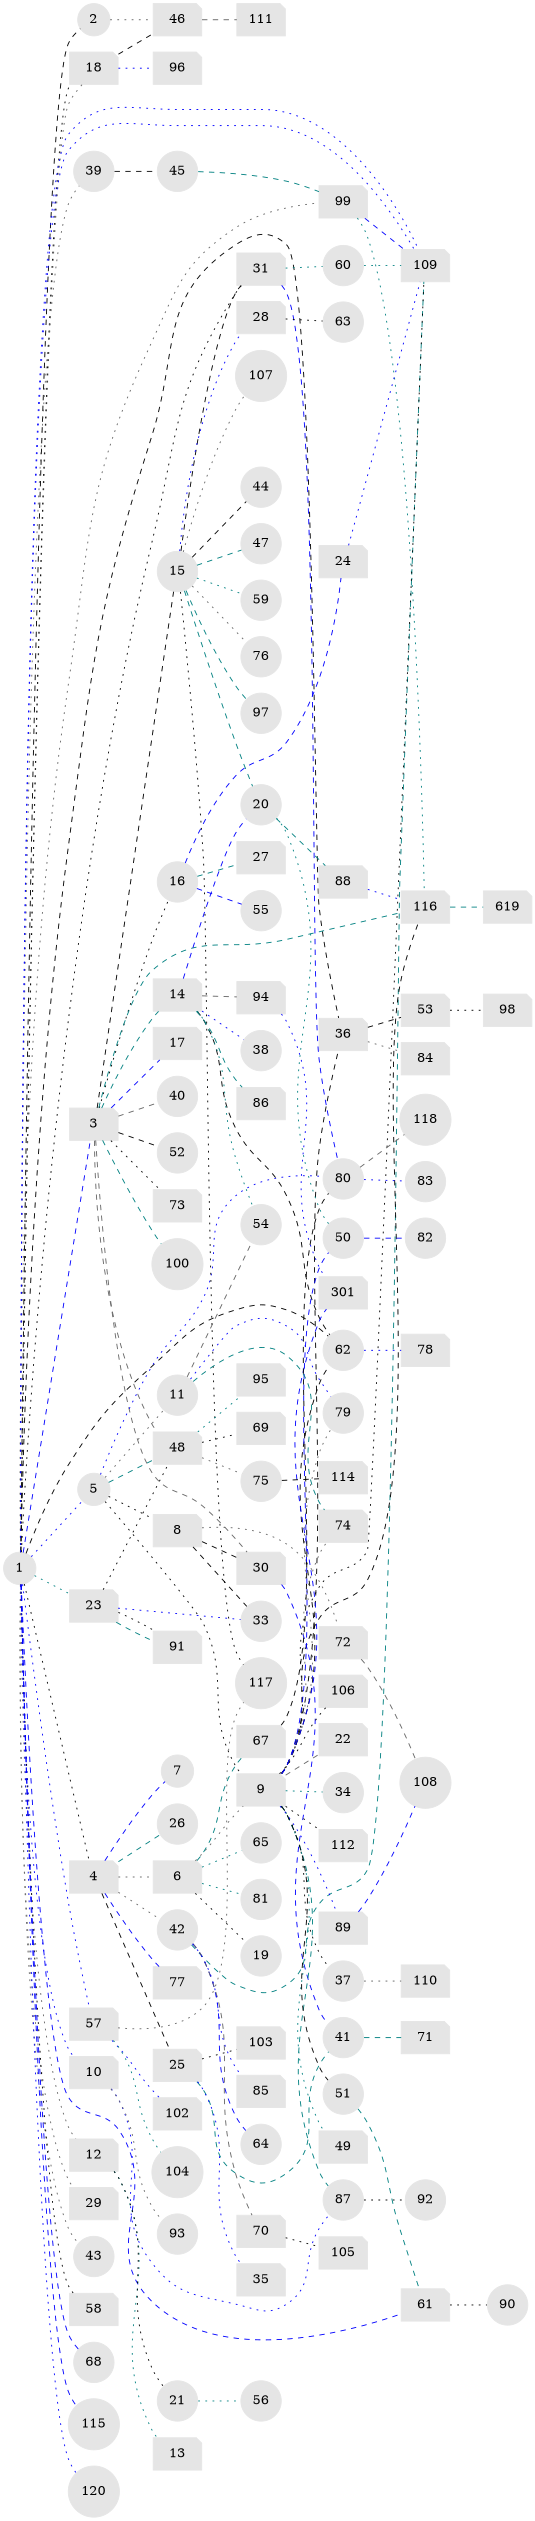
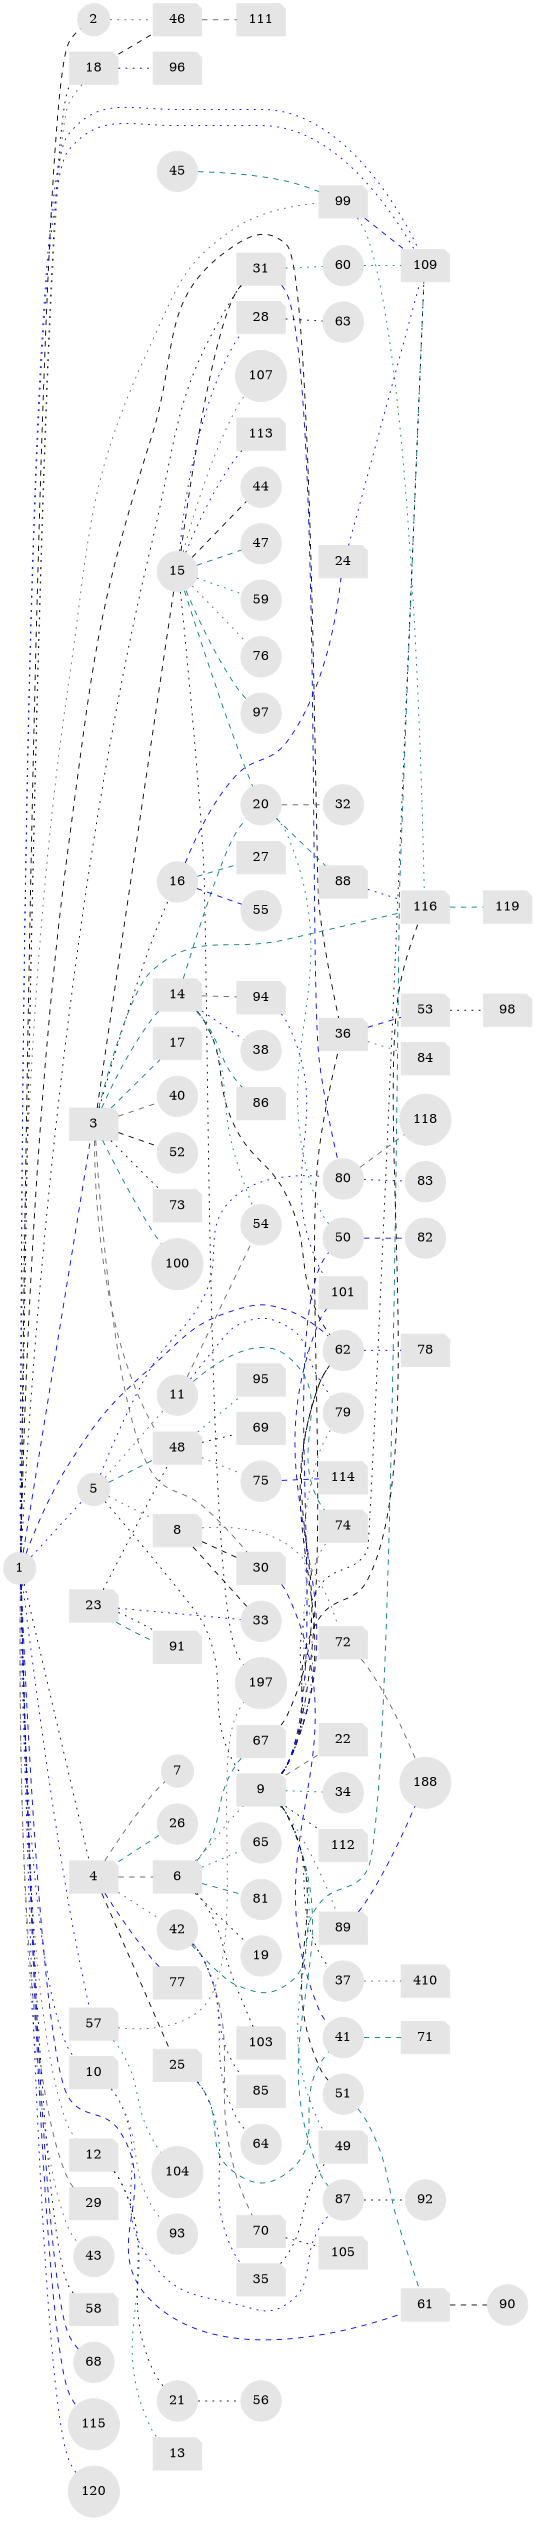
(94, 171) -> none
none -> (261, 434)
none -> (343, 805)
(214, 884) -> (214, 884)
(508, 907) -> (508, 907)
(384, 1022) -> (384, 1022)
(135, 1084) -> (135, 1084)
(343, 1293) -> (343, 1293)
(120, 1397) -> (120, 1397)
(305, 1459) -> (307, 1546)
(292, 1480) -> (292, 1480)
(131, 1508) -> (131, 1508)
(52, 1585) -> none
(261, 1683) -> (261, 1683)
(343, 1691) -> none
(425, 1783) -> (425, 1783)
(133, 1820) -> (133, 1820)
(312, 1857) -> (312, 1857)
(136, 1877) -> (136, 1877)
(26, 1889) -> (26, 1889)
(222, 1889) -> (222, 1889)
(425, 1981) -> (425, 1981)
(219, 2037) -> (219, 2037)
(214, 2056) -> (228, 1962)
(177, 2114) -> none
none -> (303, 2213)
(469, 2305) -> (469, 2305)
(219, 2401) -> (219, 2401)
